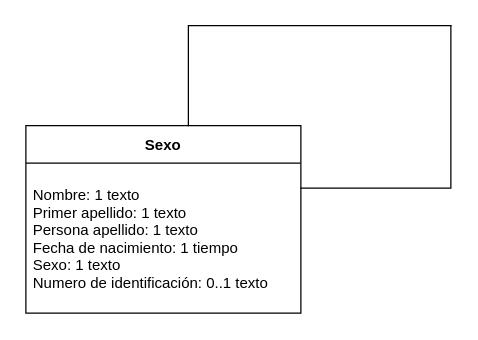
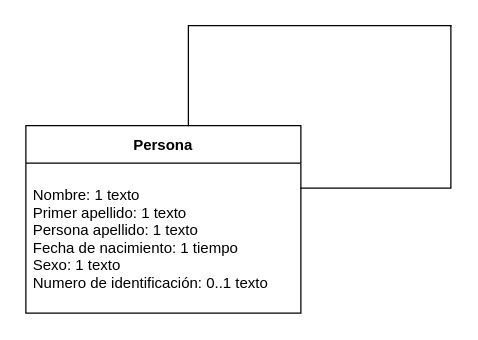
(163, 145) -> (163, 145)
